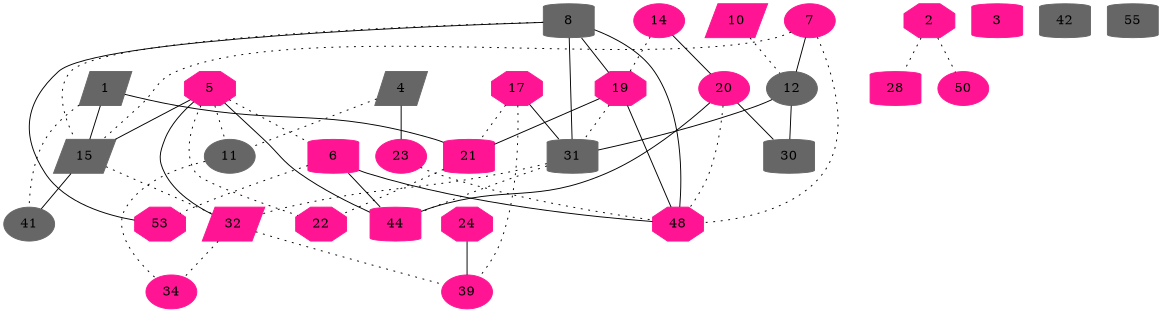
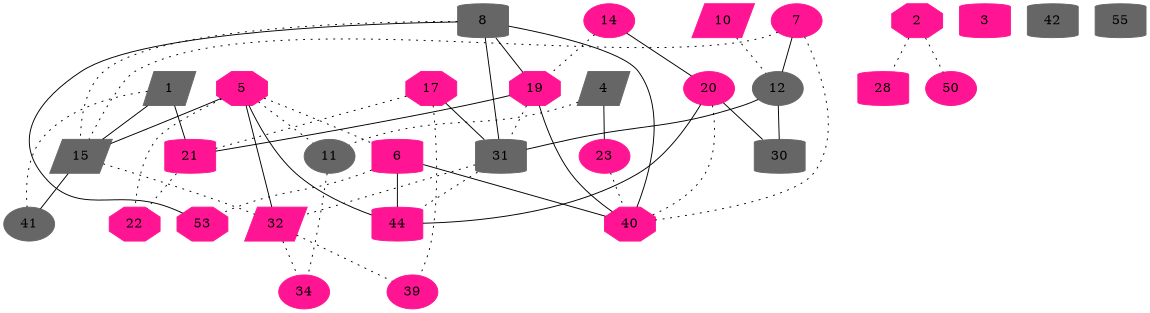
(467, 224) -> none
(678, 224) -> (630, 224)
